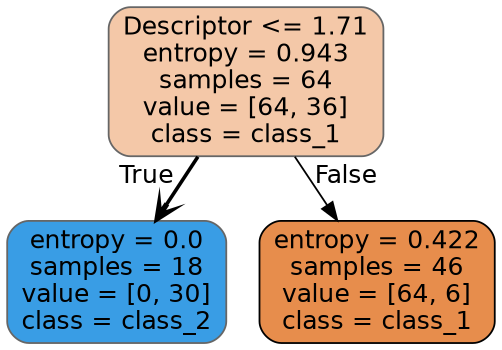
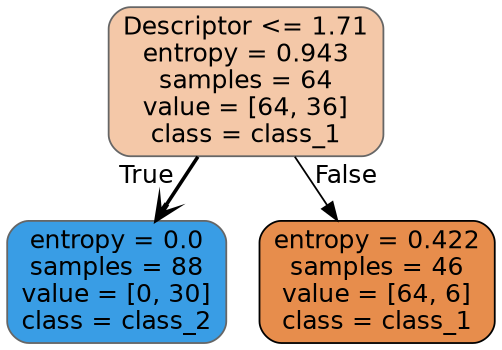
(117, 282) -> (117, 282)
